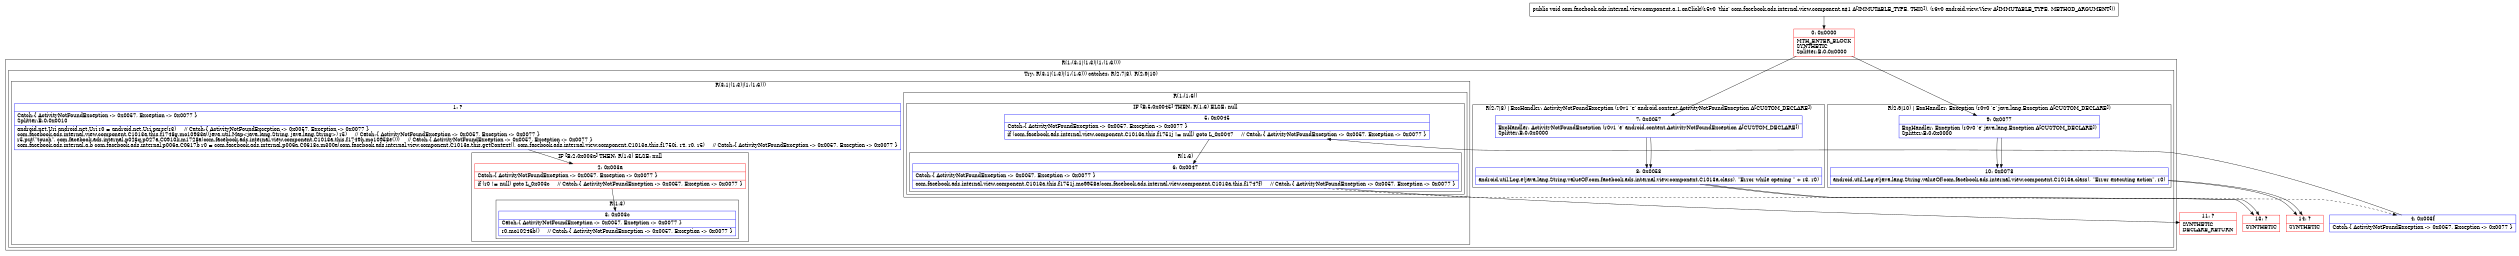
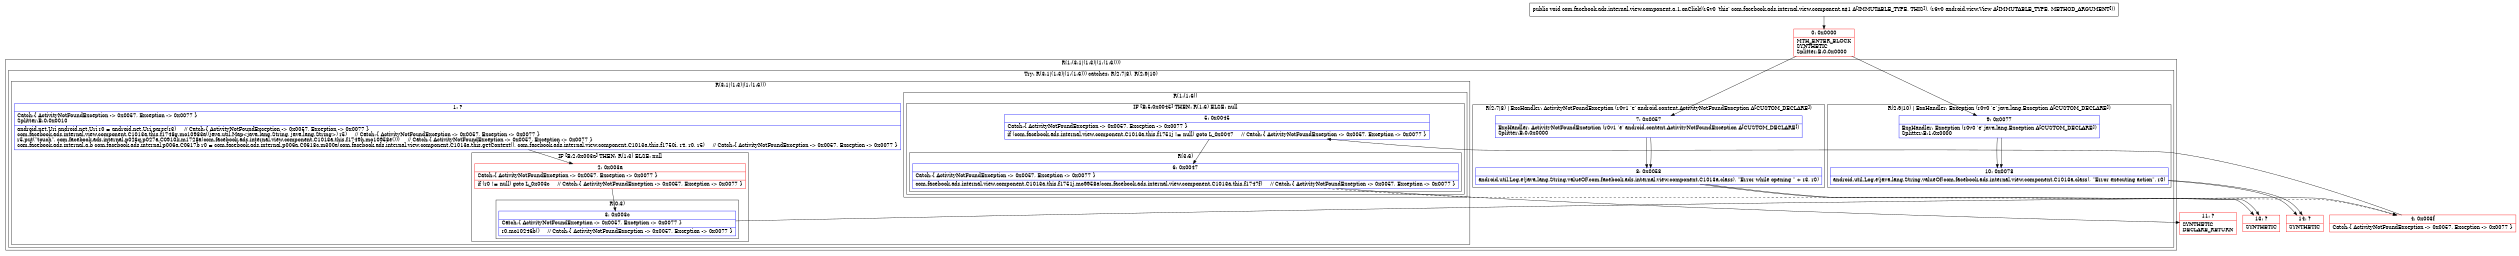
(1927, 134) -> (1927, 134)
(1185, 157) -> (1185, 157)
(617, 204) -> (617, 204)
none -> (1565, 206)
(2423, 223) -> (2423, 223)
